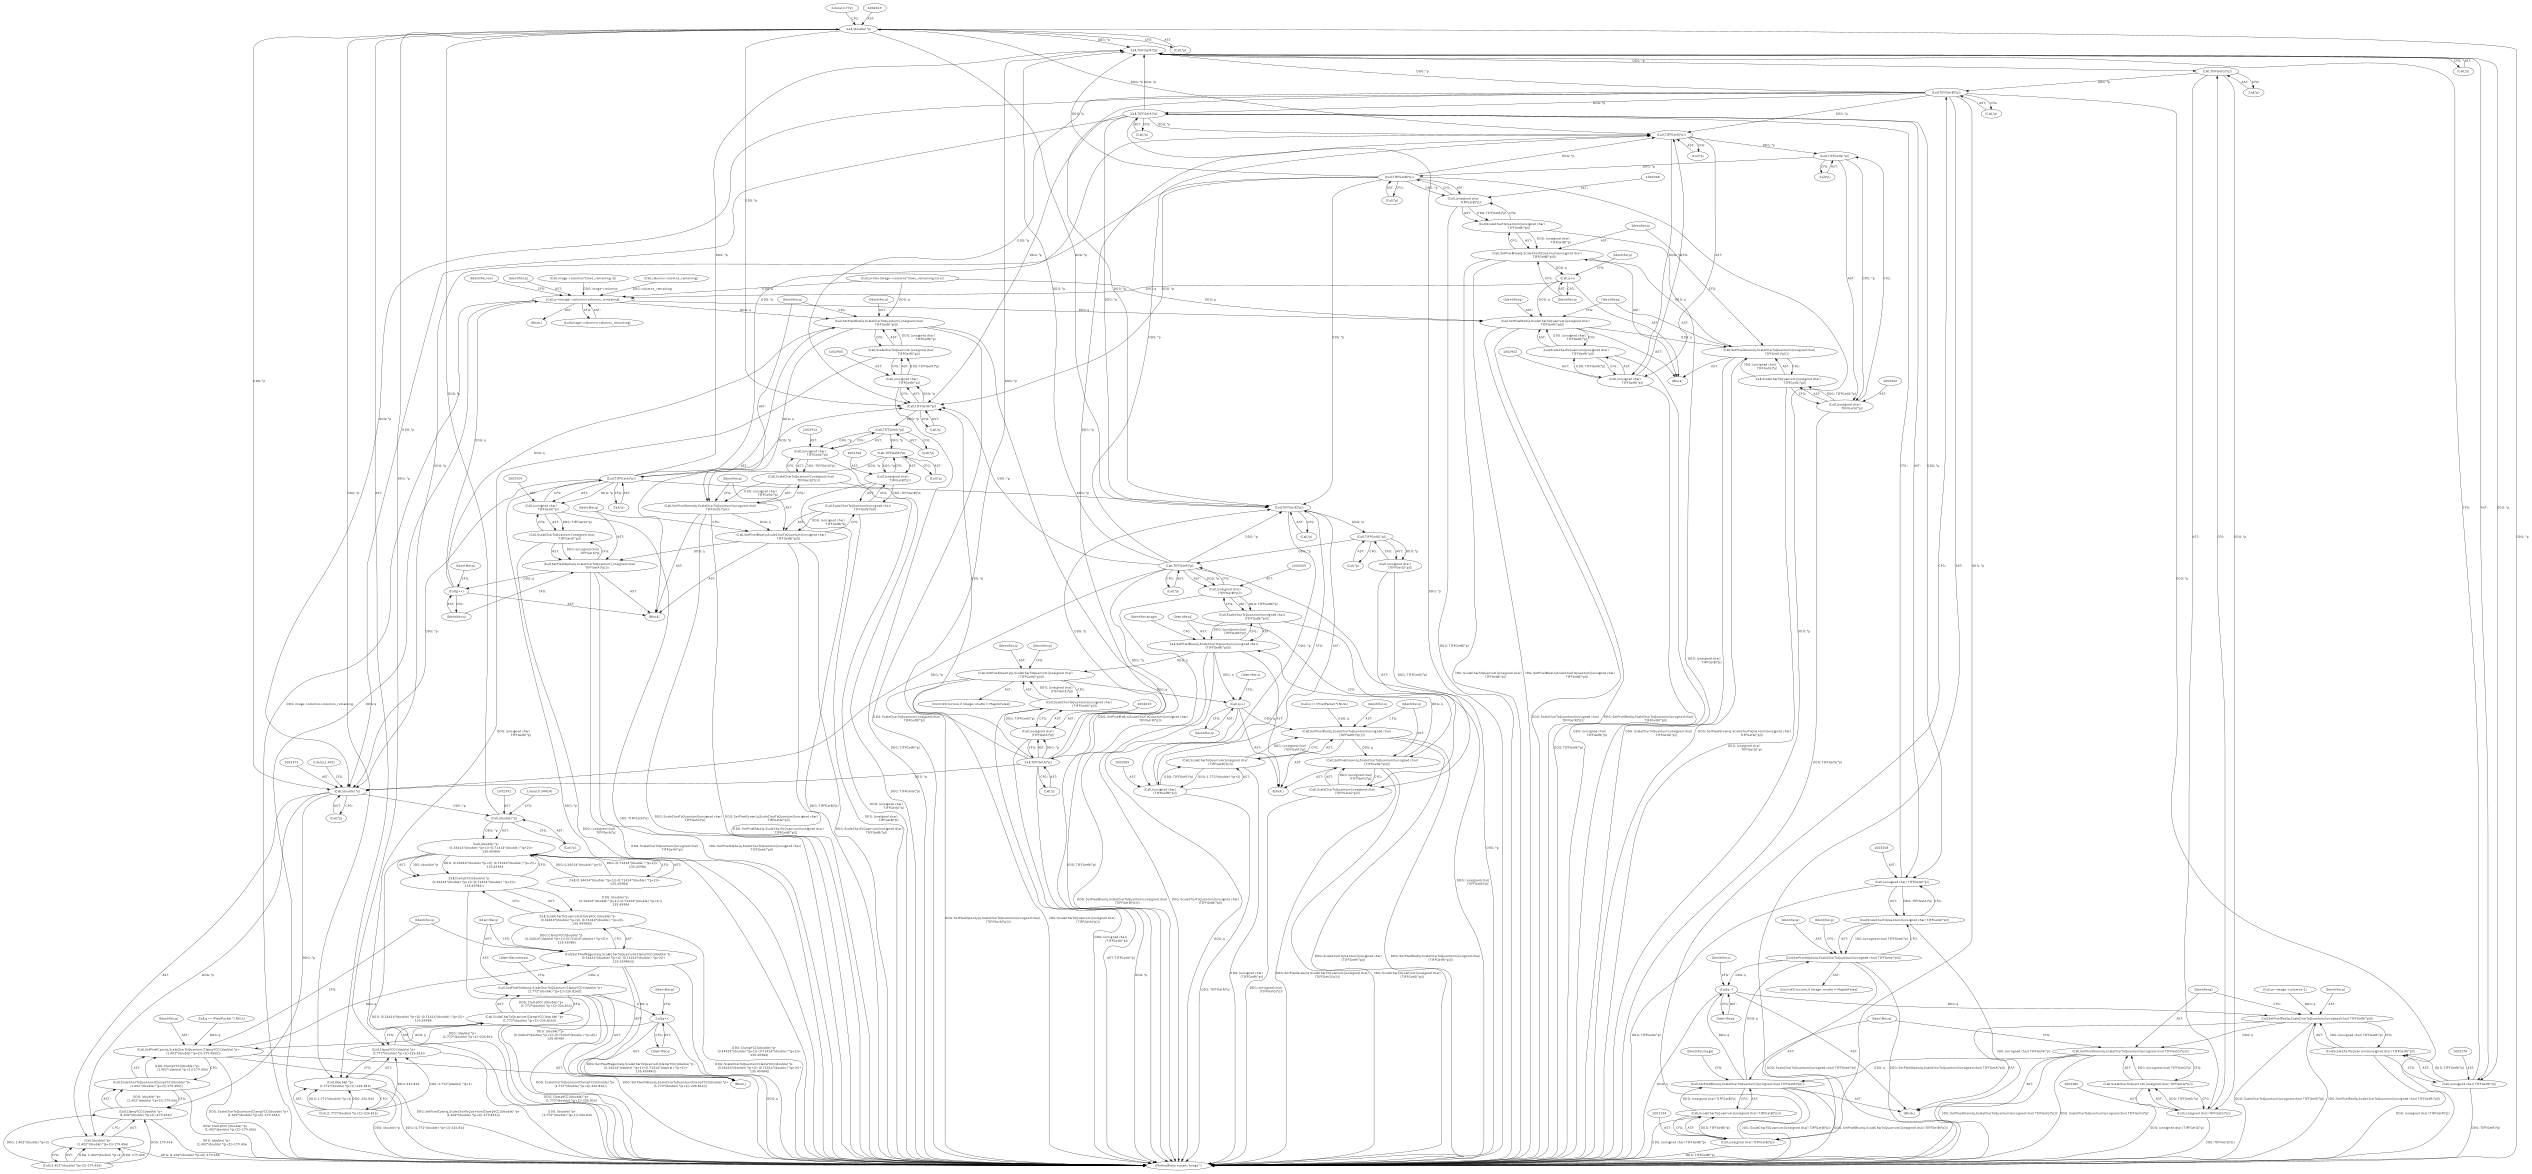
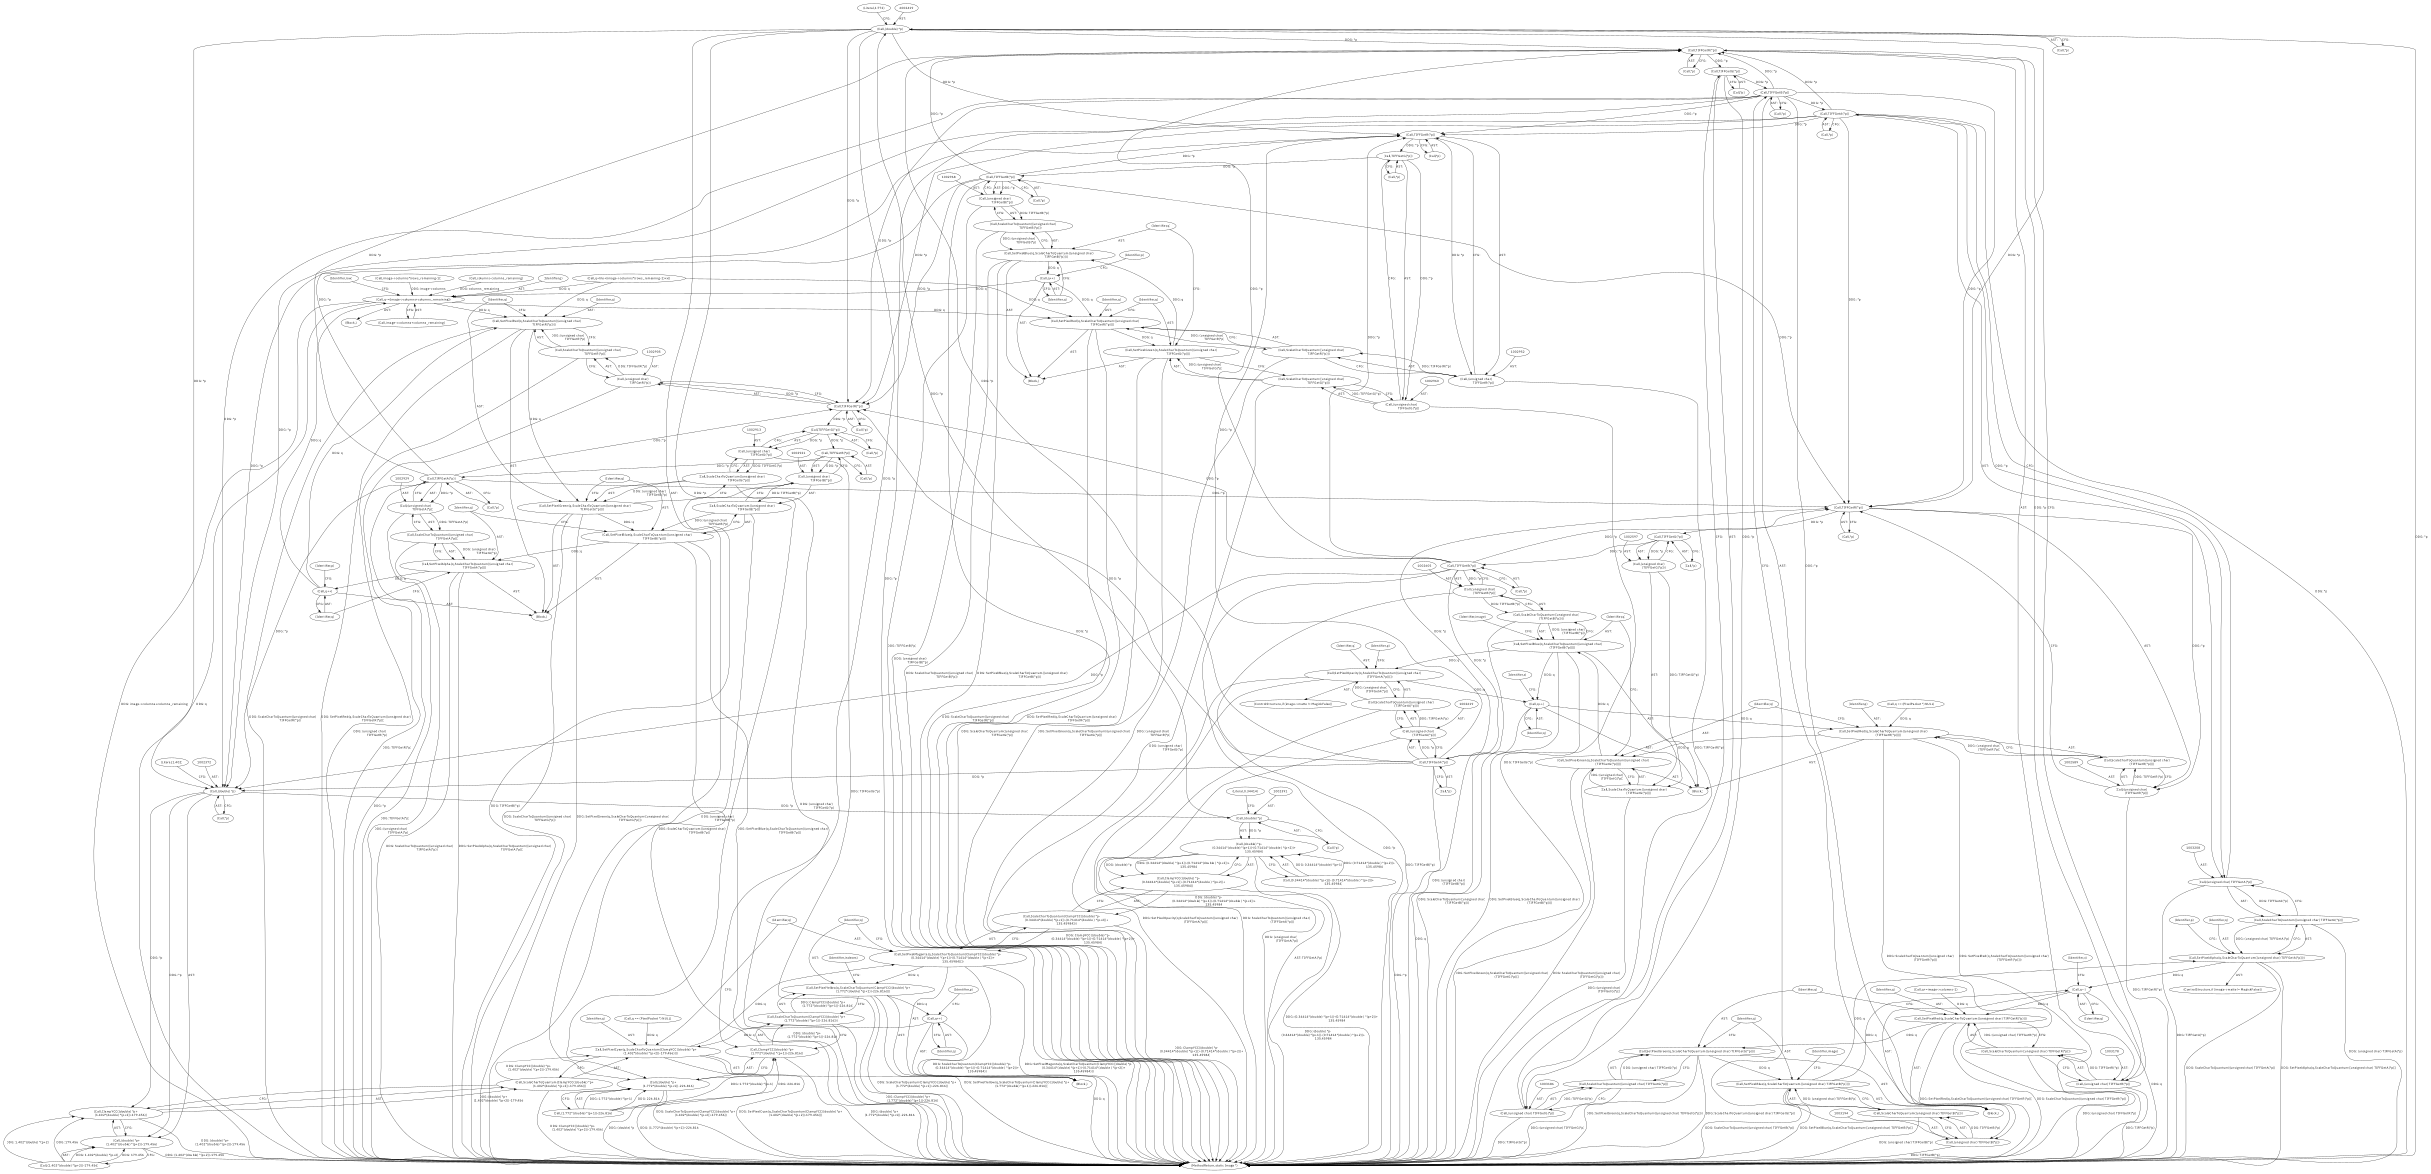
none -> (1631, 537)
(1219, 777) -> (2169, 777)
(1232, 966) -> none
